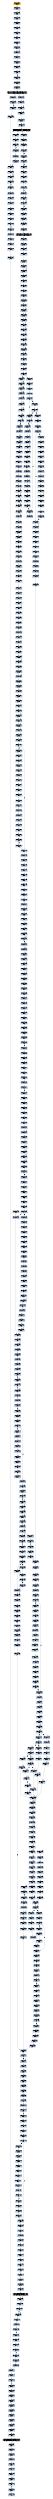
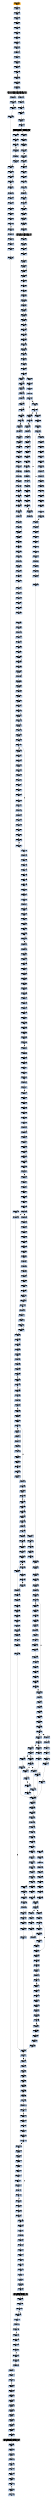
(19, 618) -> none
